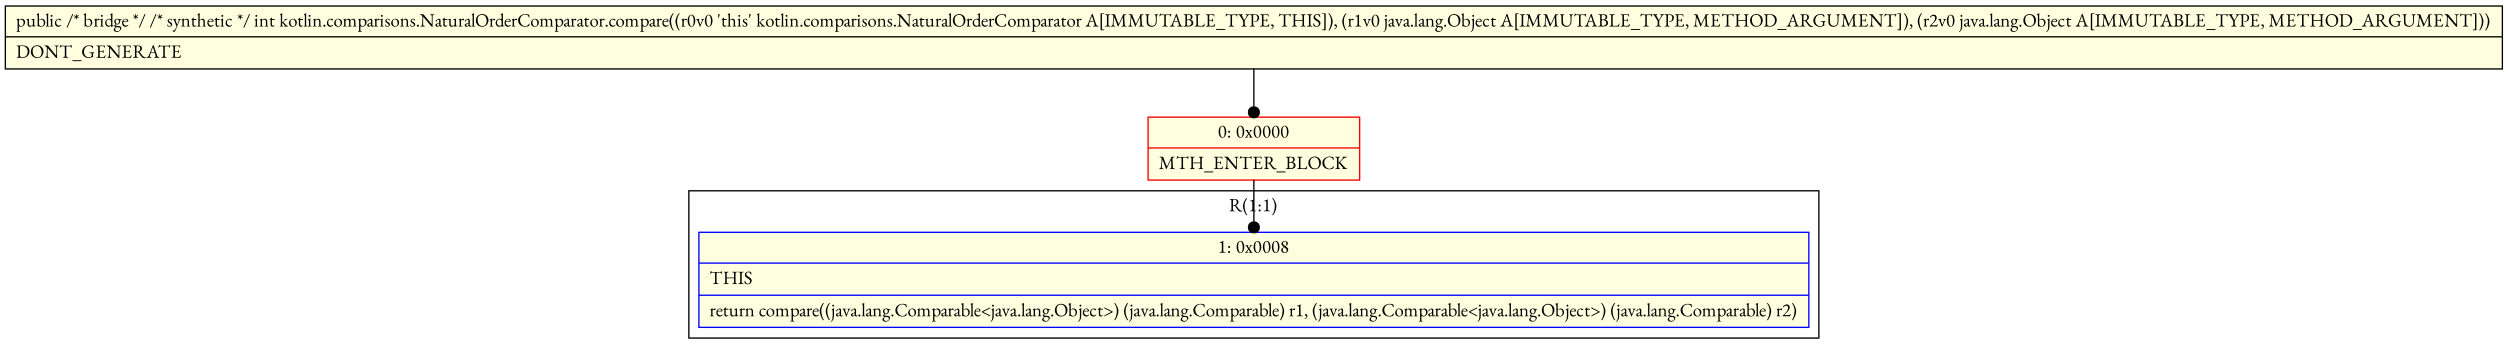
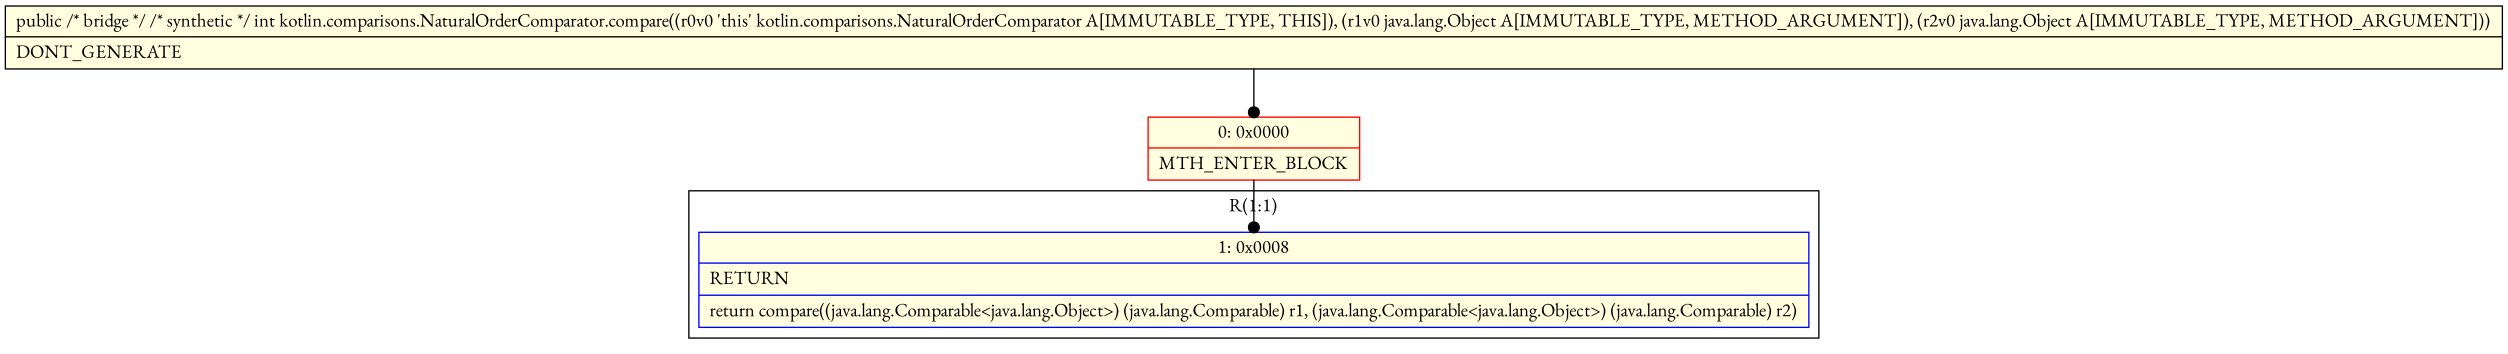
(732, 278) -> (750, 278)
